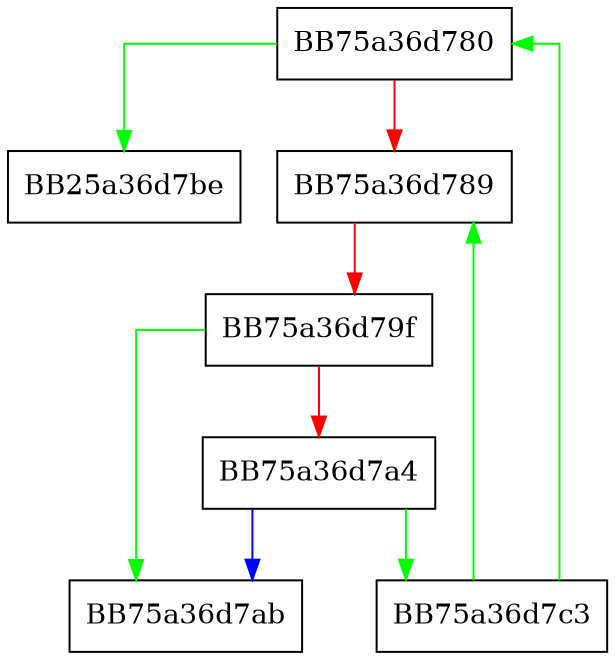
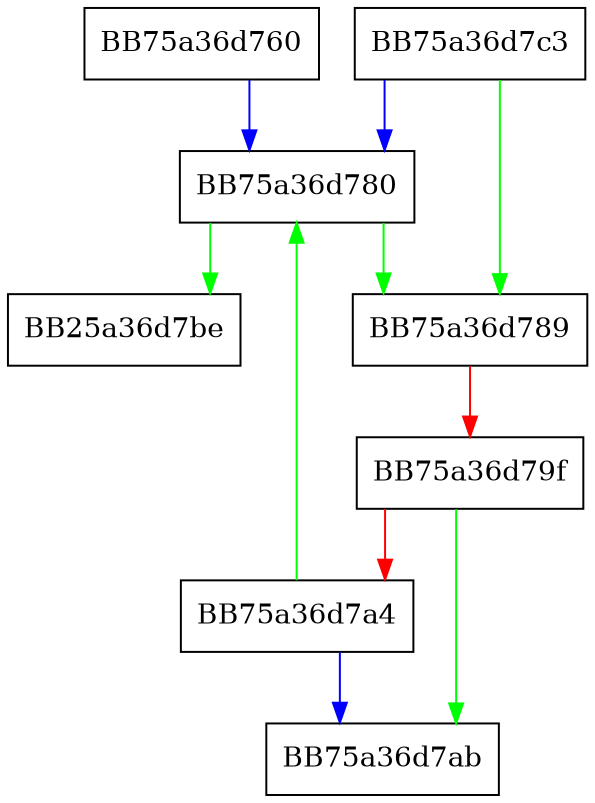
none -> (202, 44)
(395, 105) -> (384, 248)
(559, 299) -> (385, 105)
(406, 534) -> (297, 412)
